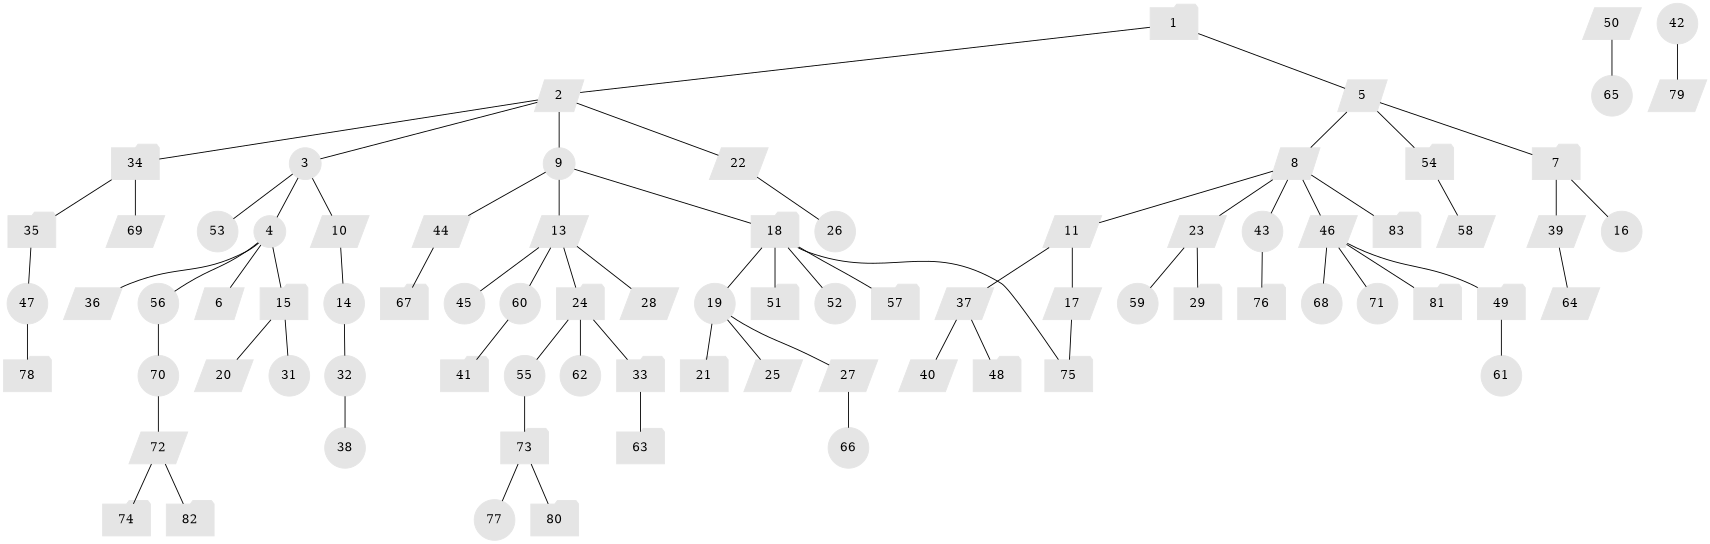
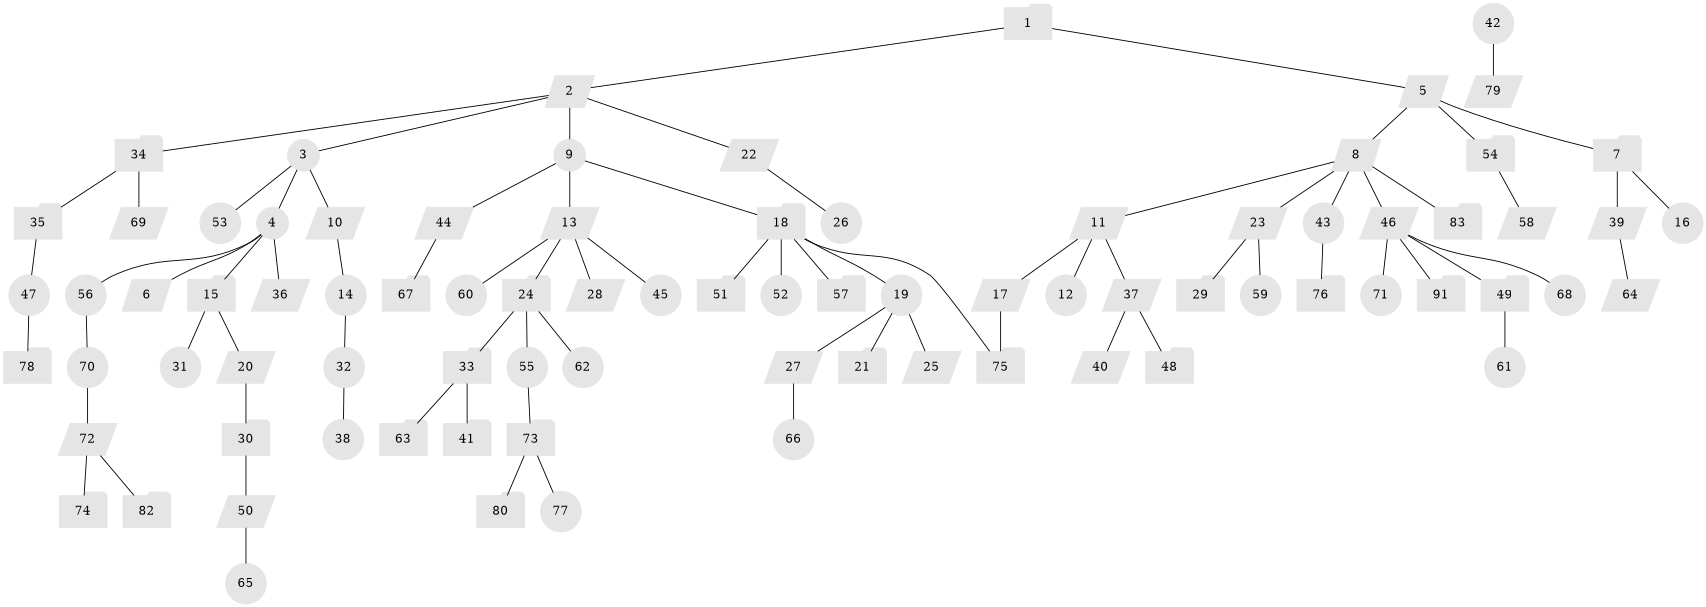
none -> (1066, 295)
(1438, 304) -> (1441, 295)
(492, 340) -> (467, 403)
none -> (246, 439)
